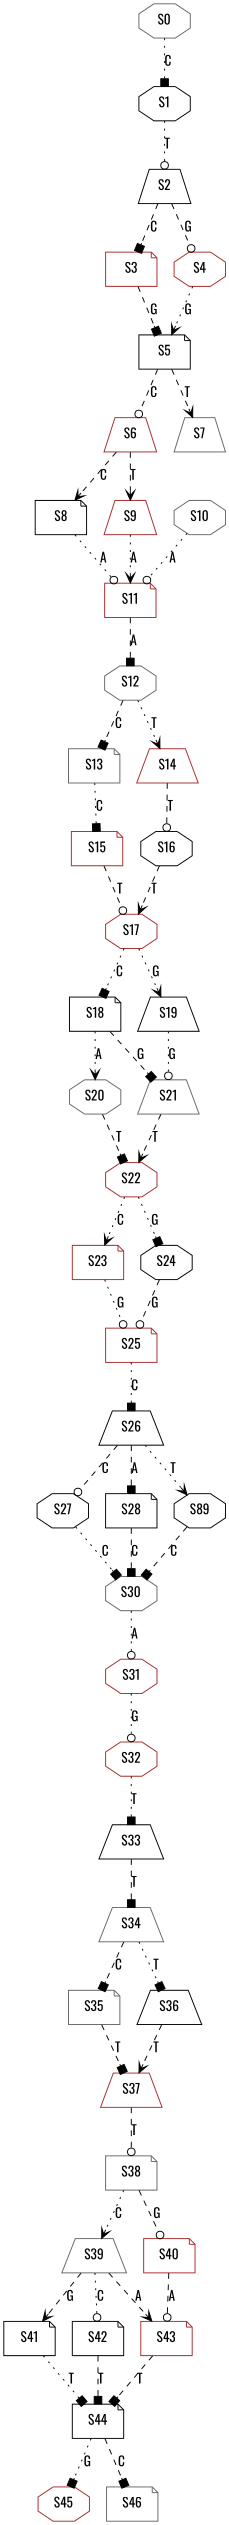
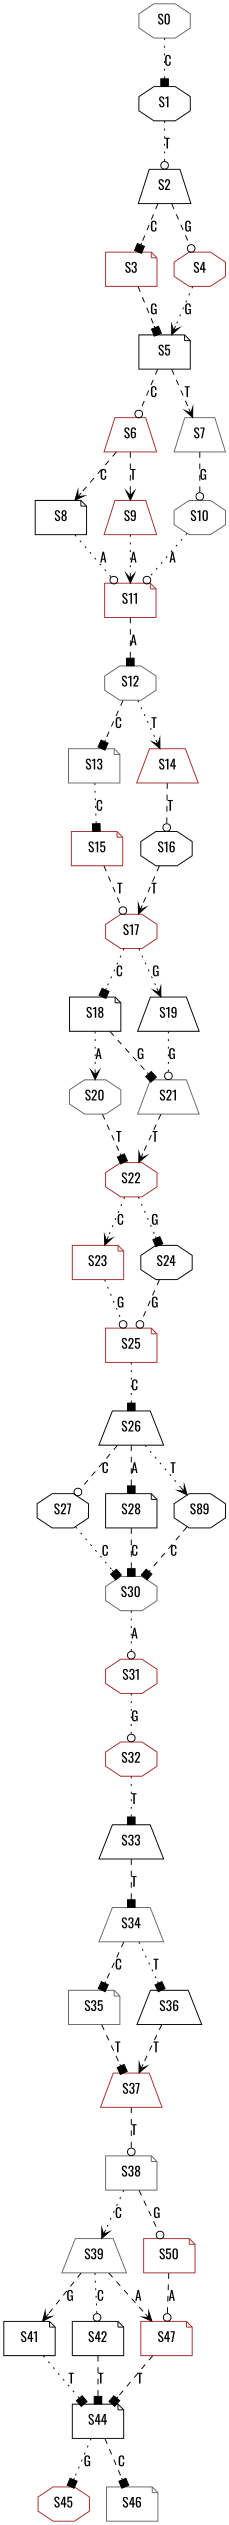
none -> (200, 472)
(169, 2256) -> (169, 2256)
(166, 2339) -> (166, 2339)
